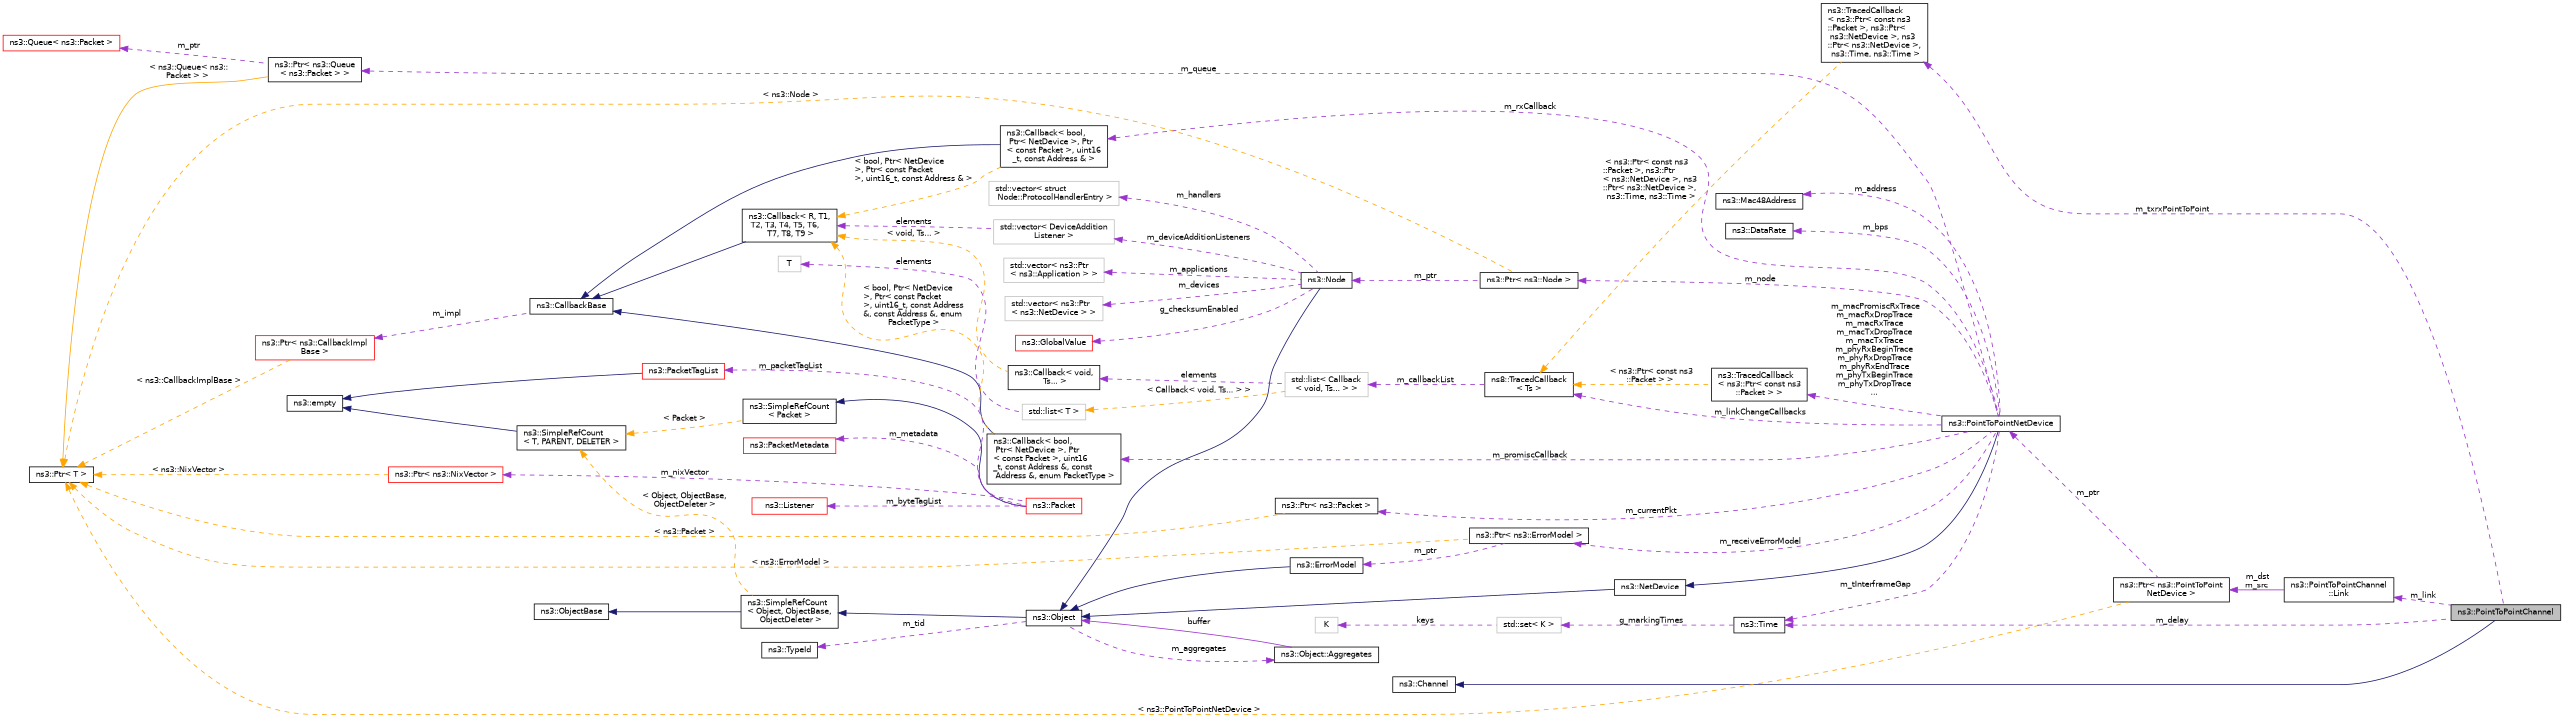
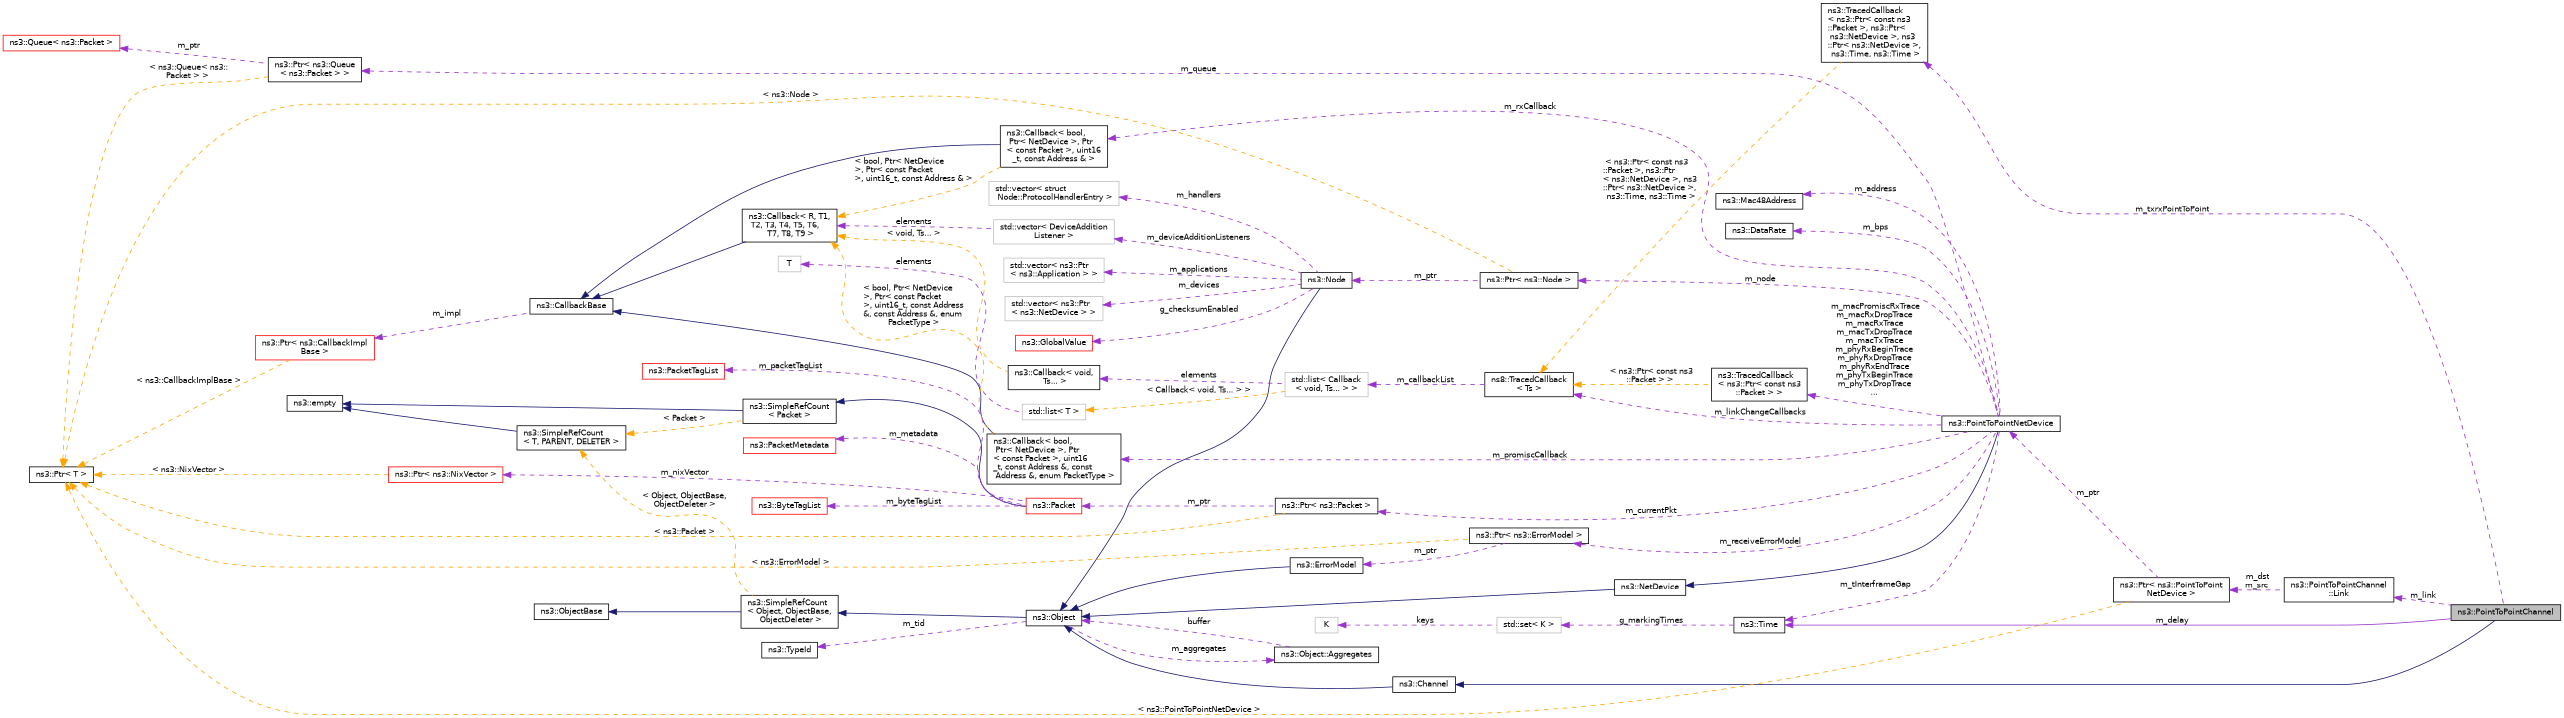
(91, 205) -> (91, 205)
(496, 383) -> (547, 407)
(790, 506) -> (790, 506)
none -> (1183, 506)
(2261, 590) -> (2261, 590)
(2122, 625) -> (2122, 625)
(1191, 632) -> (1191, 632)
none -> (1227, 682)
